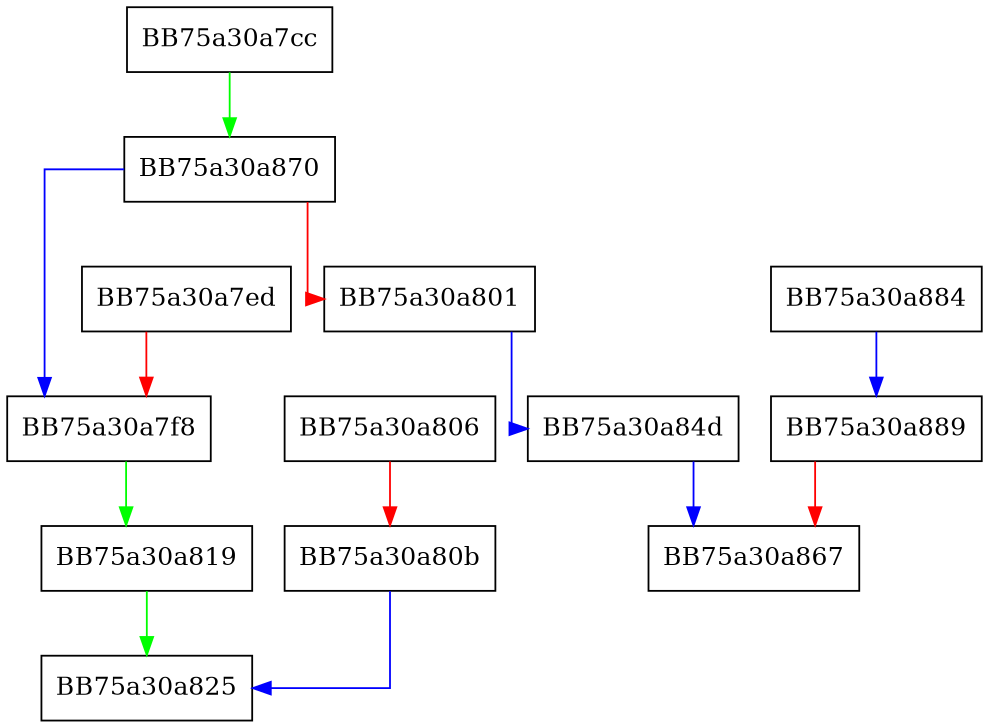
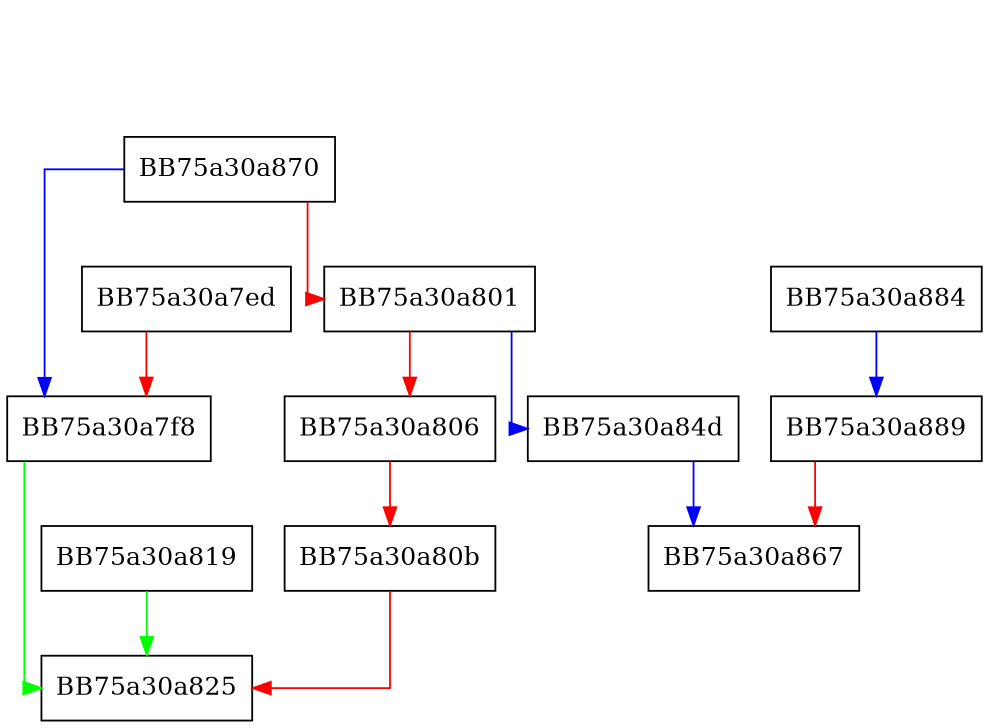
(230, 40) -> none
none -> (410, 355)
(126, 484) -> (24, 576)
(379, 688) -> (379, 688)
